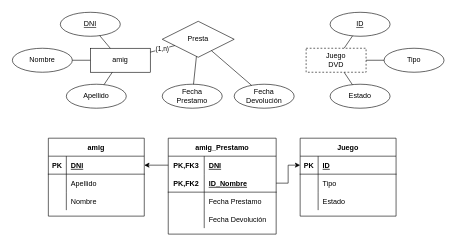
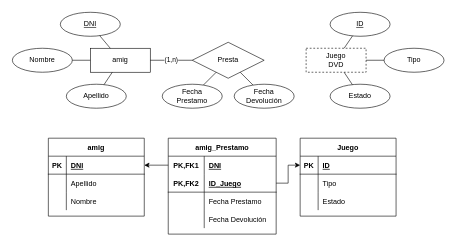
(198, 39) -> (228, 60)
(186, 166) -> (186, 166)
(227, 184) -> (225, 184)
